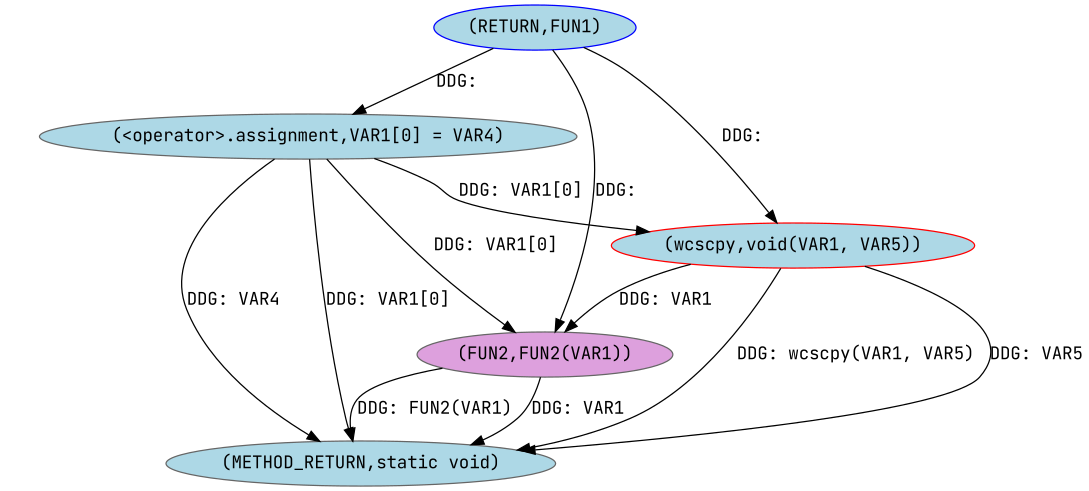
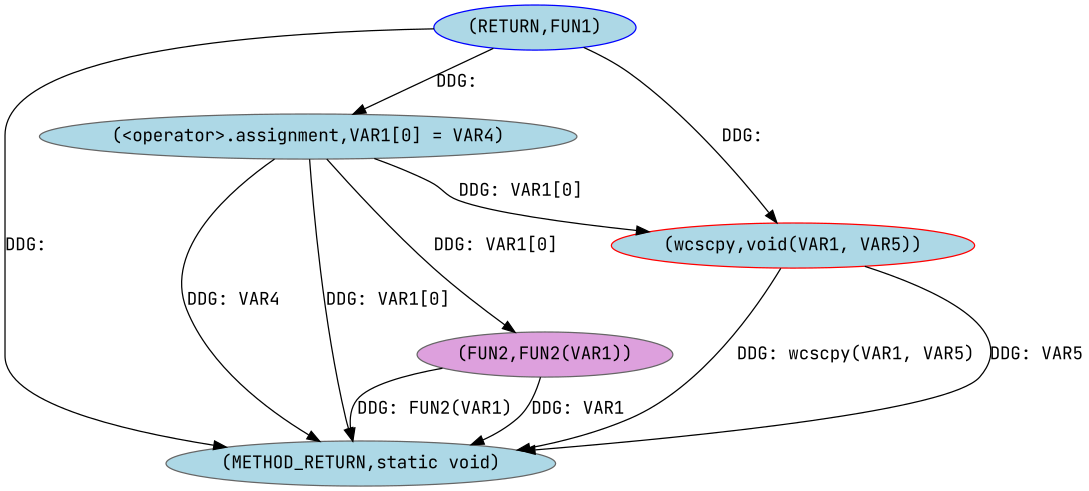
(594, 182) -> (6, 134)
(628, 286) -> none
